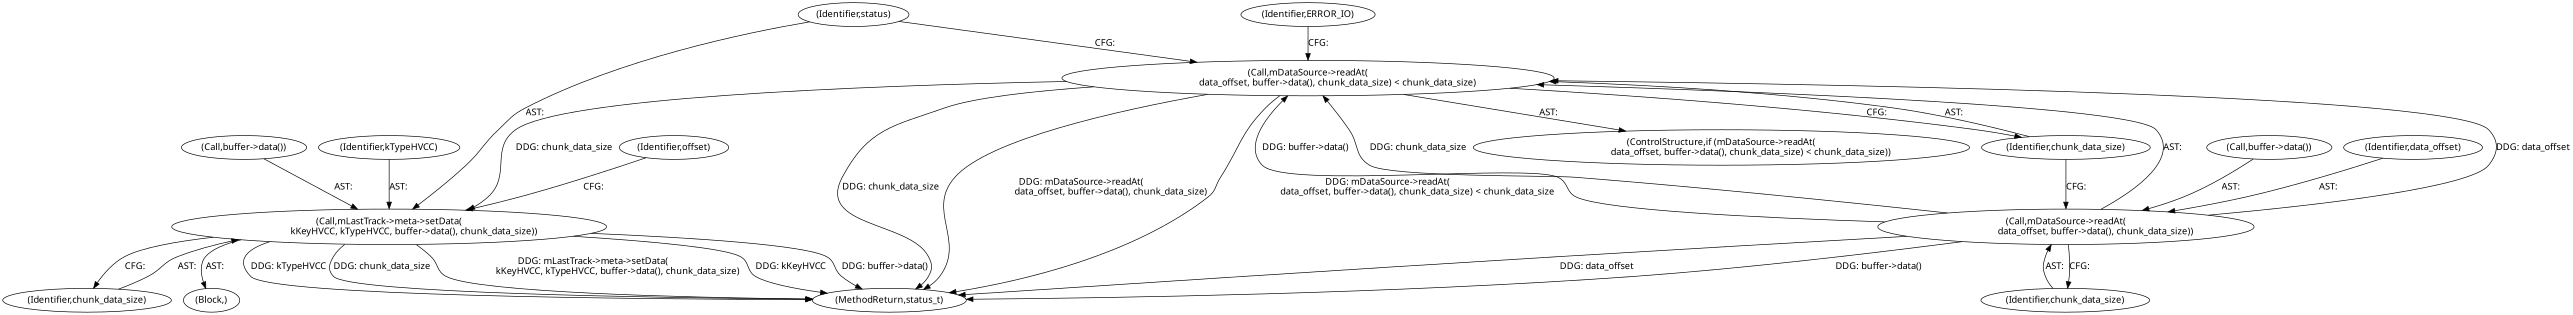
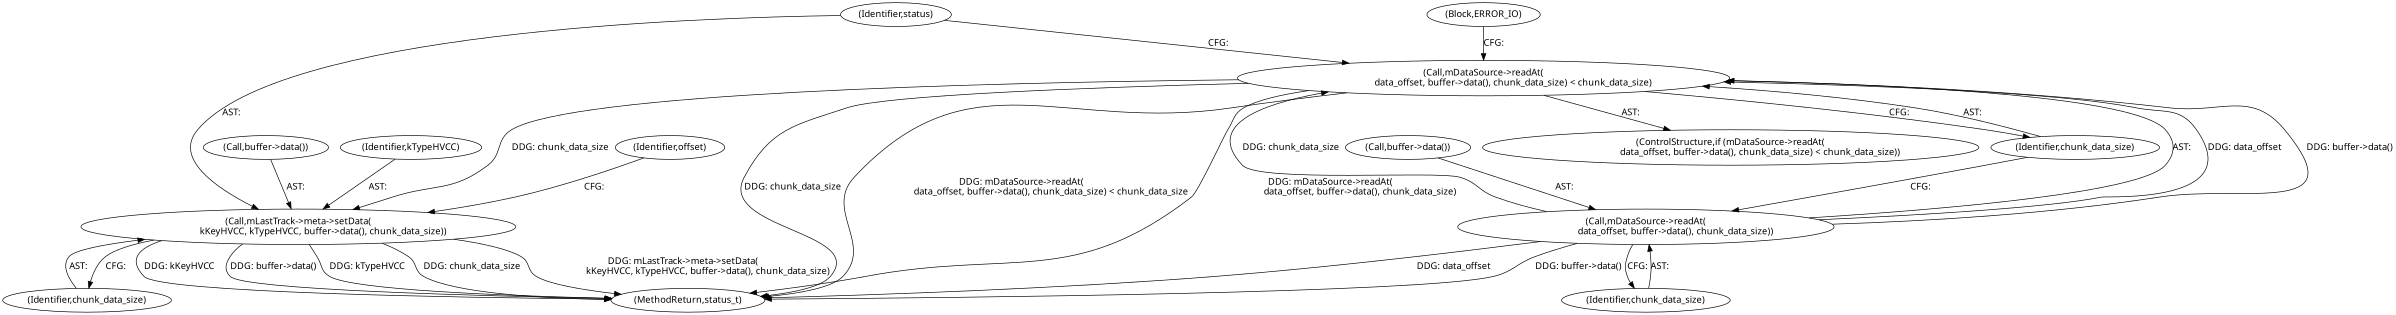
(1308, 15) -> (1484, 15)
(2413, 147) -> none
(212, 300) -> none
